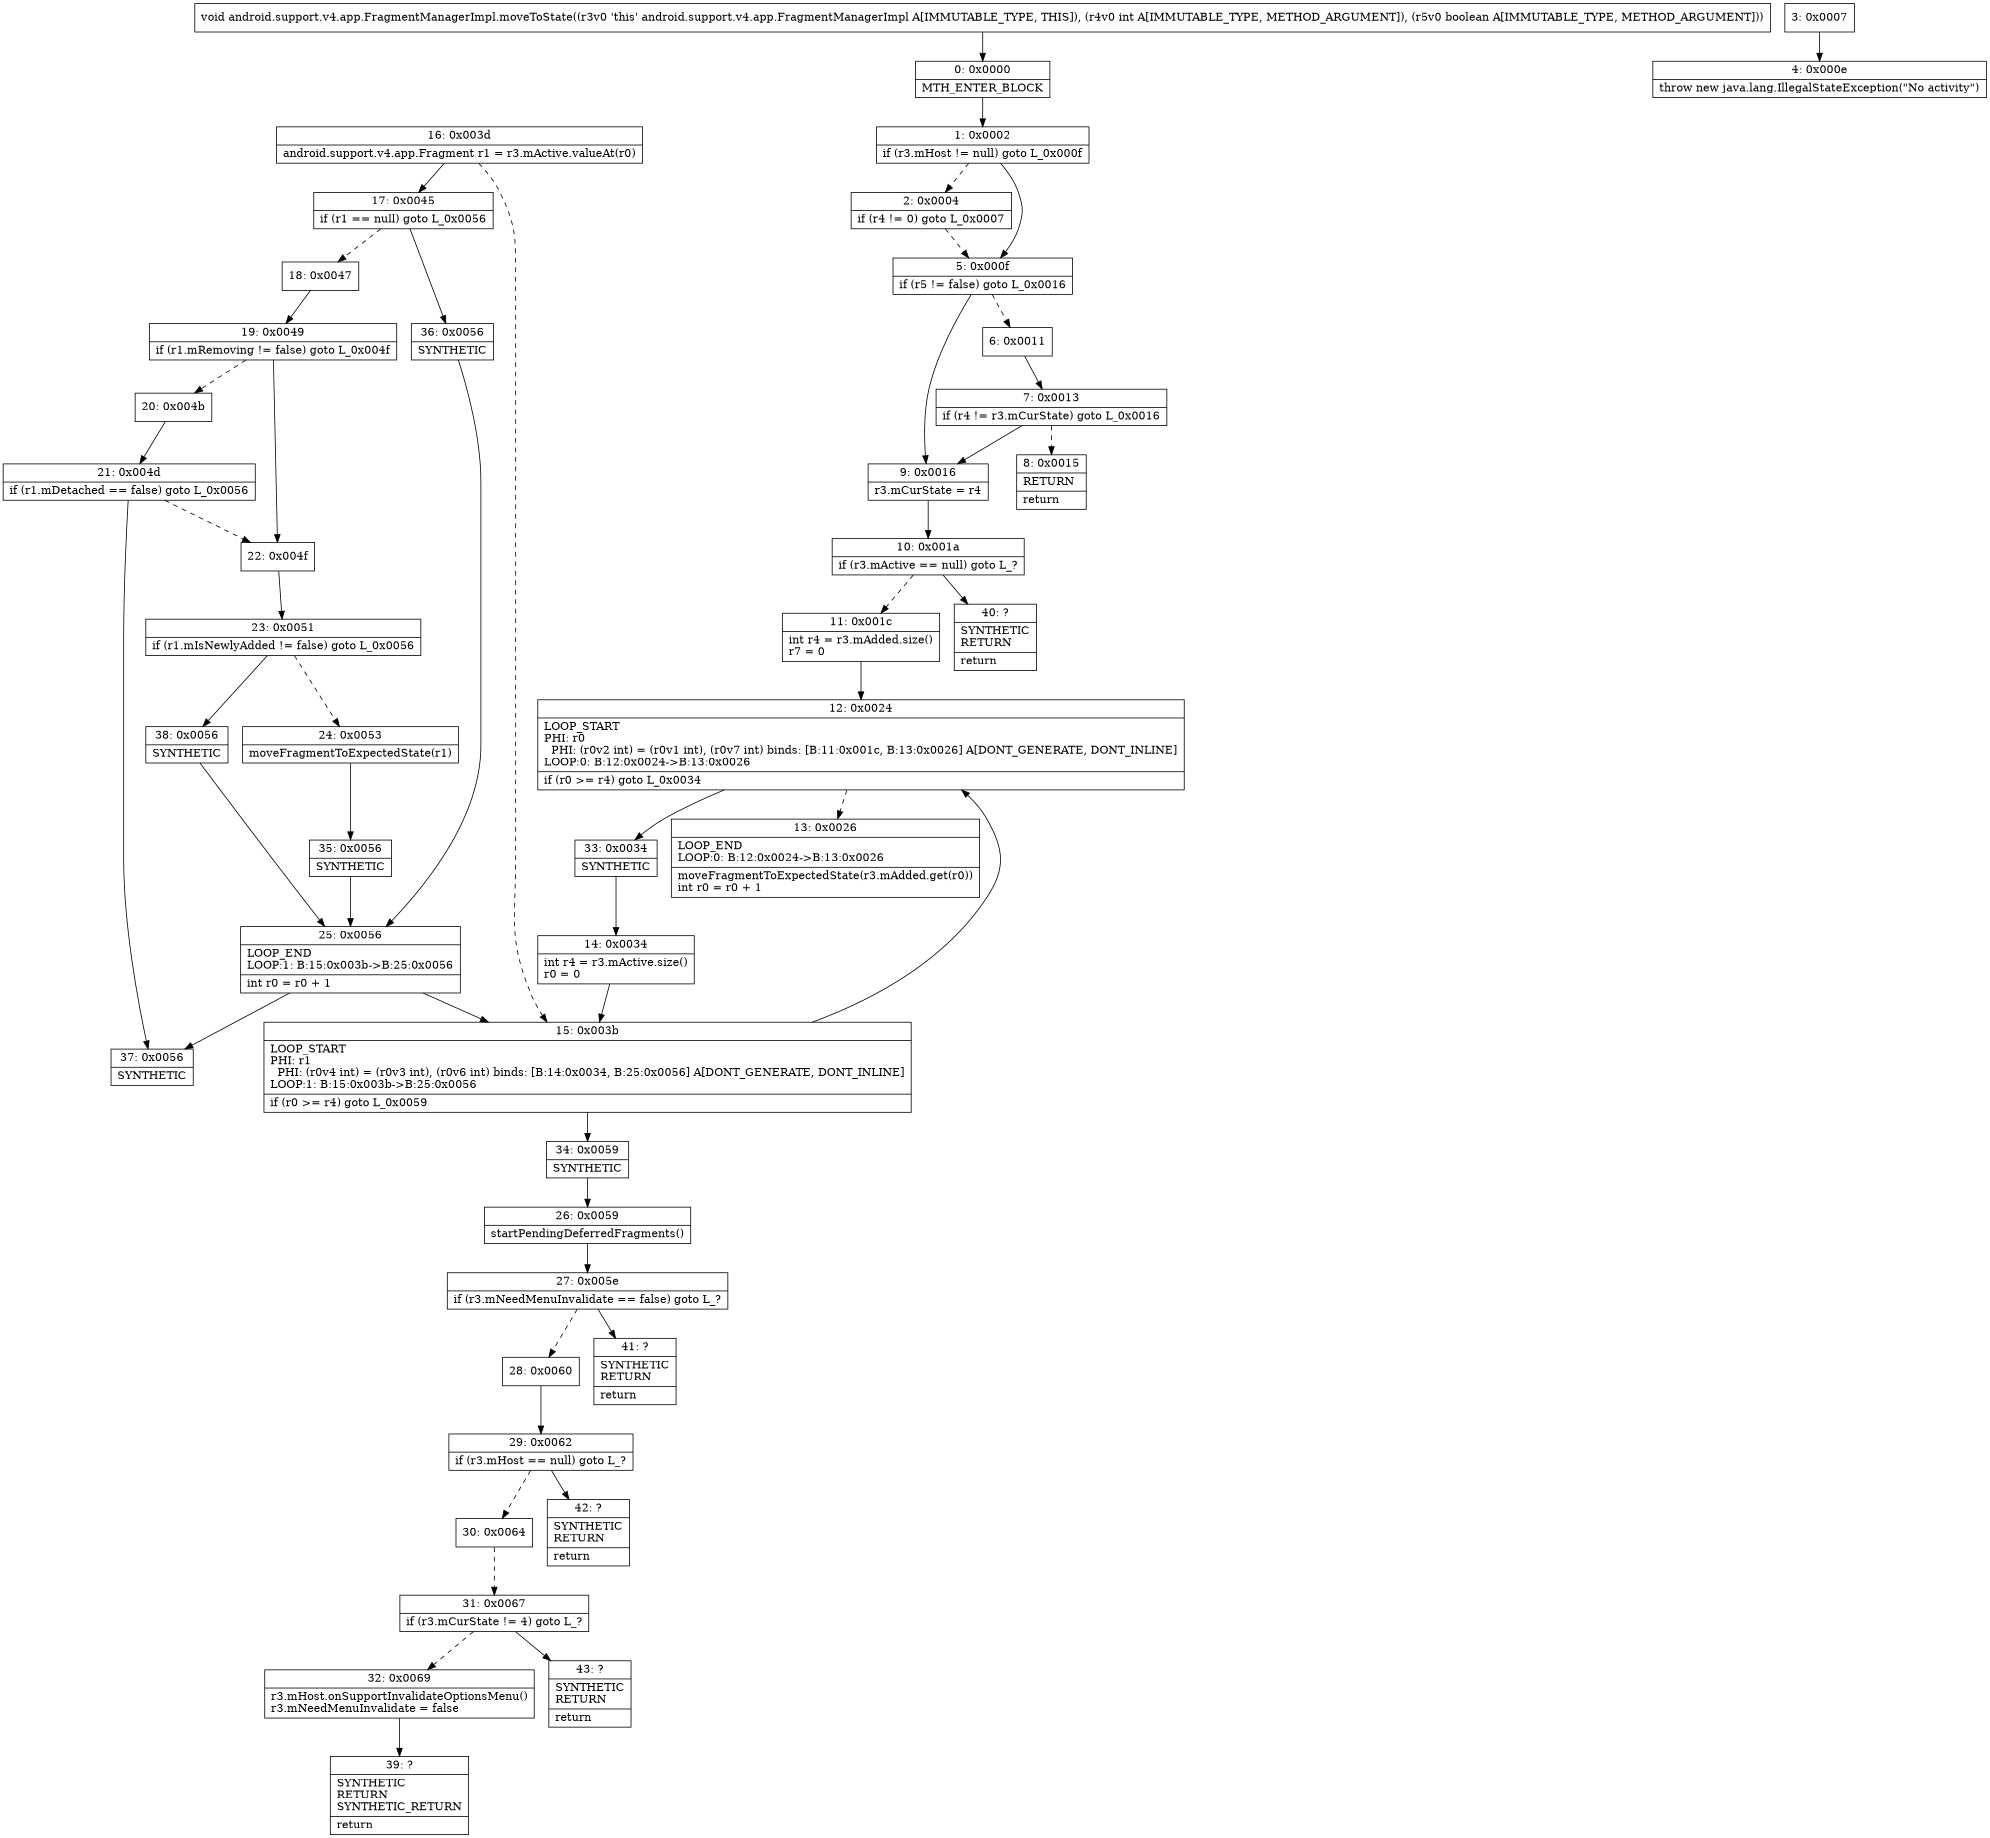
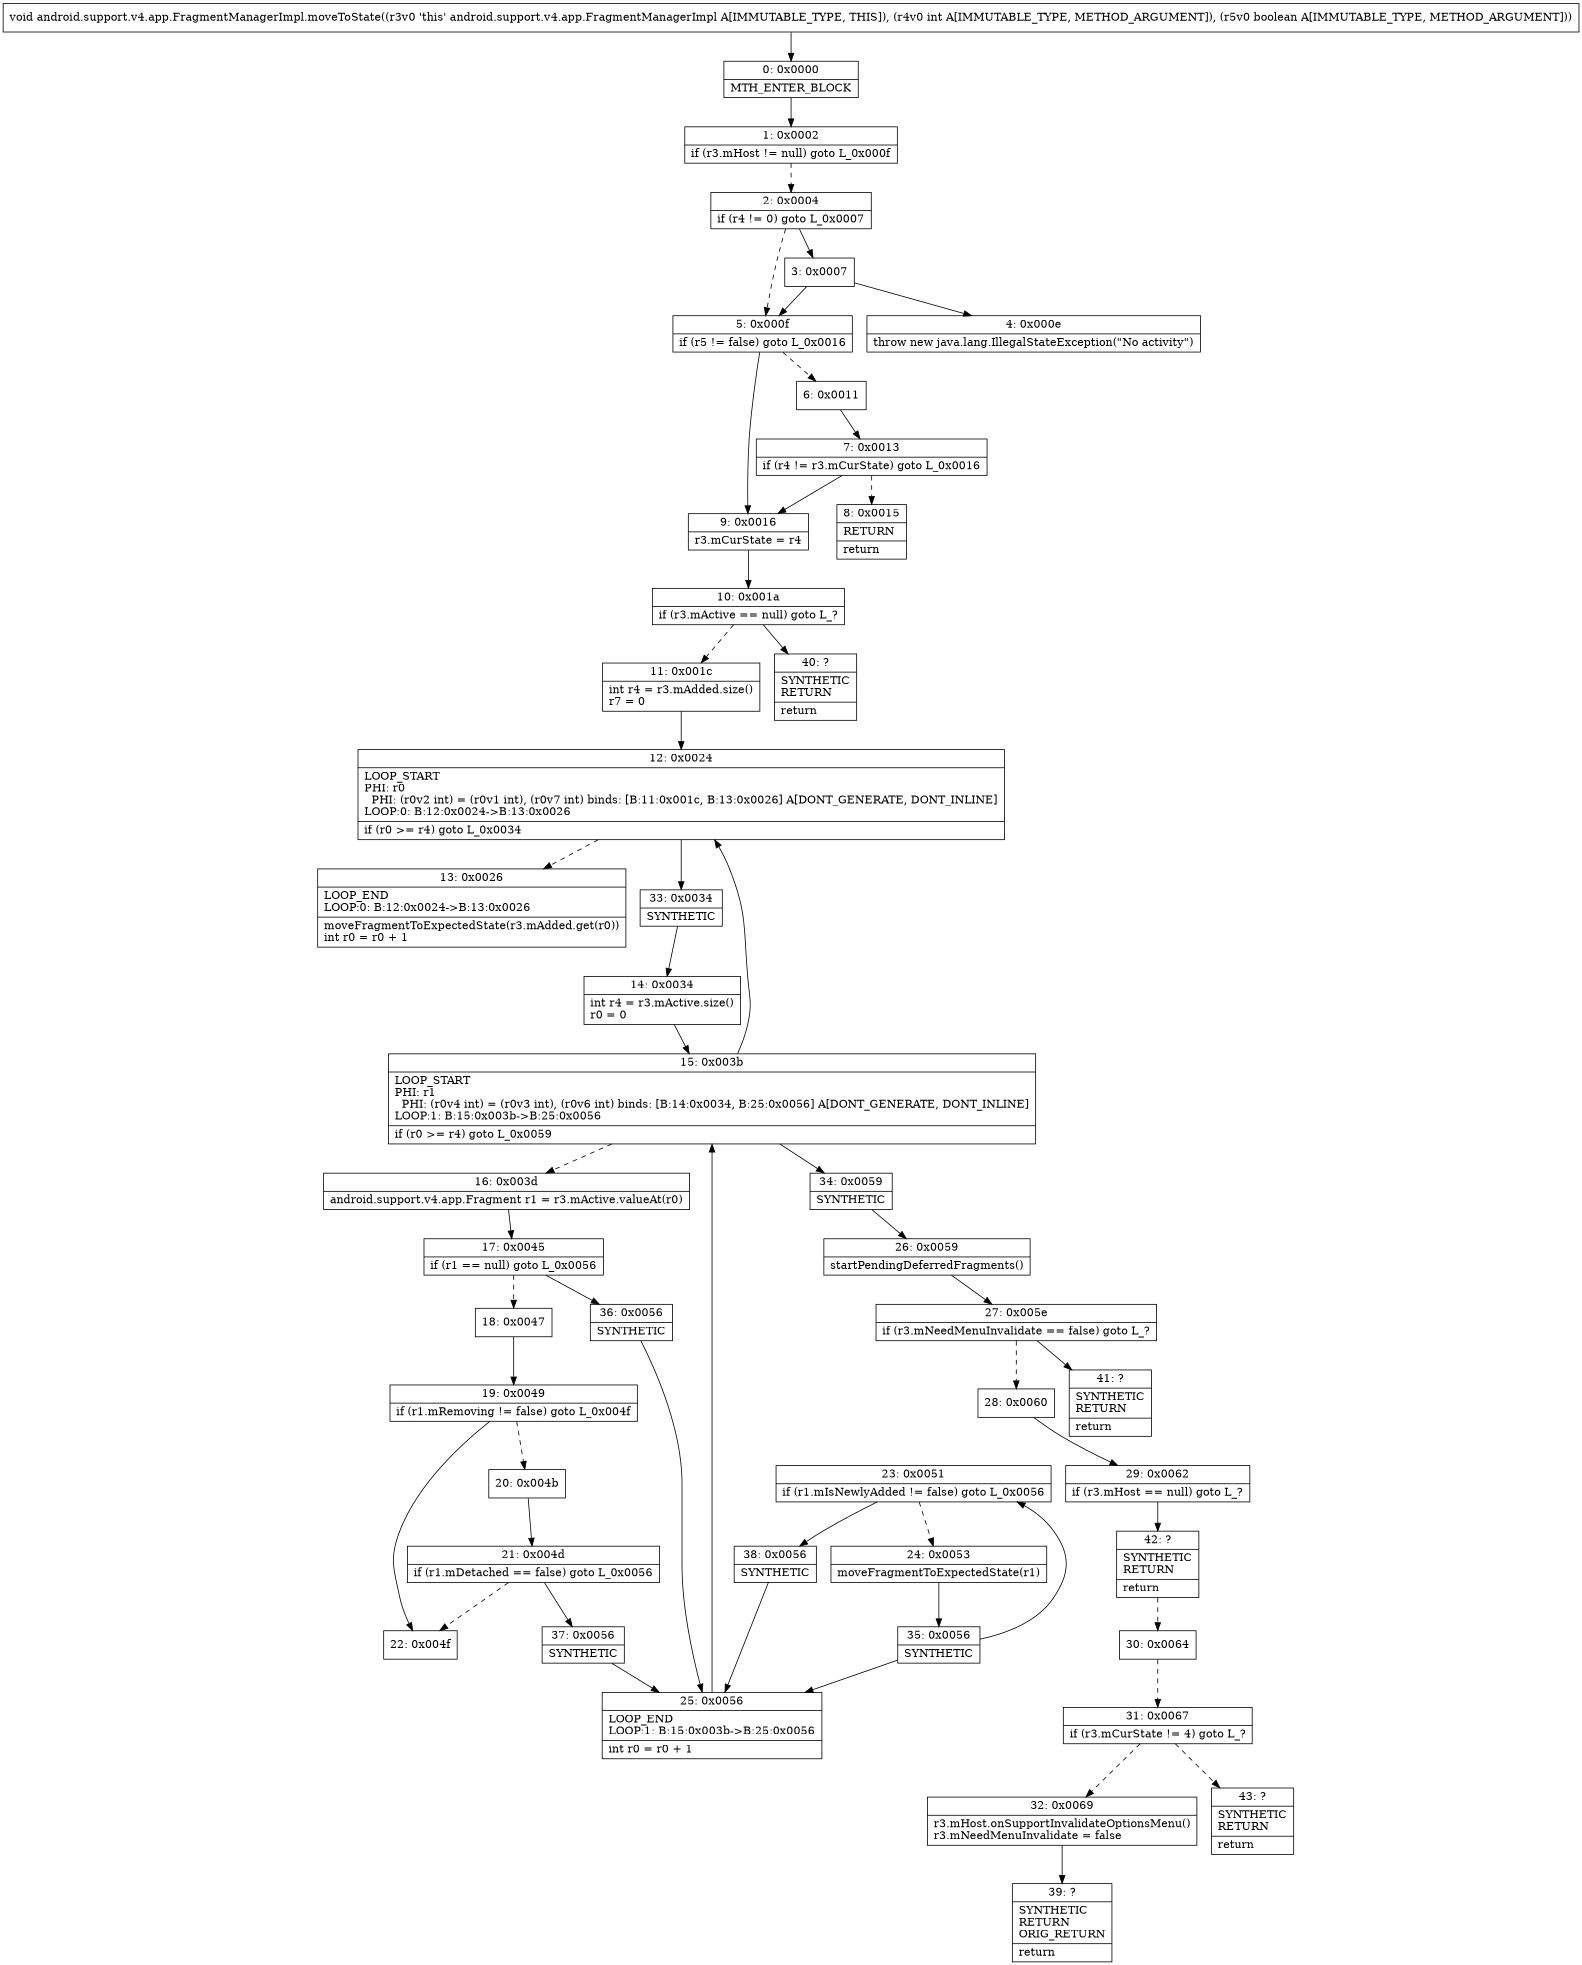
(1022, 207) -> (796, 298)
none -> (805, 240)
(516, 587) -> (583, 1157)
(280, 591) -> (1060, 1587)
(241, 1019) -> (632, 1676)
(519, 1491) -> (1158, 1610)
(530, 1644) -> (1195, 1763)
(399, 1807) -> (1062, 1934)
